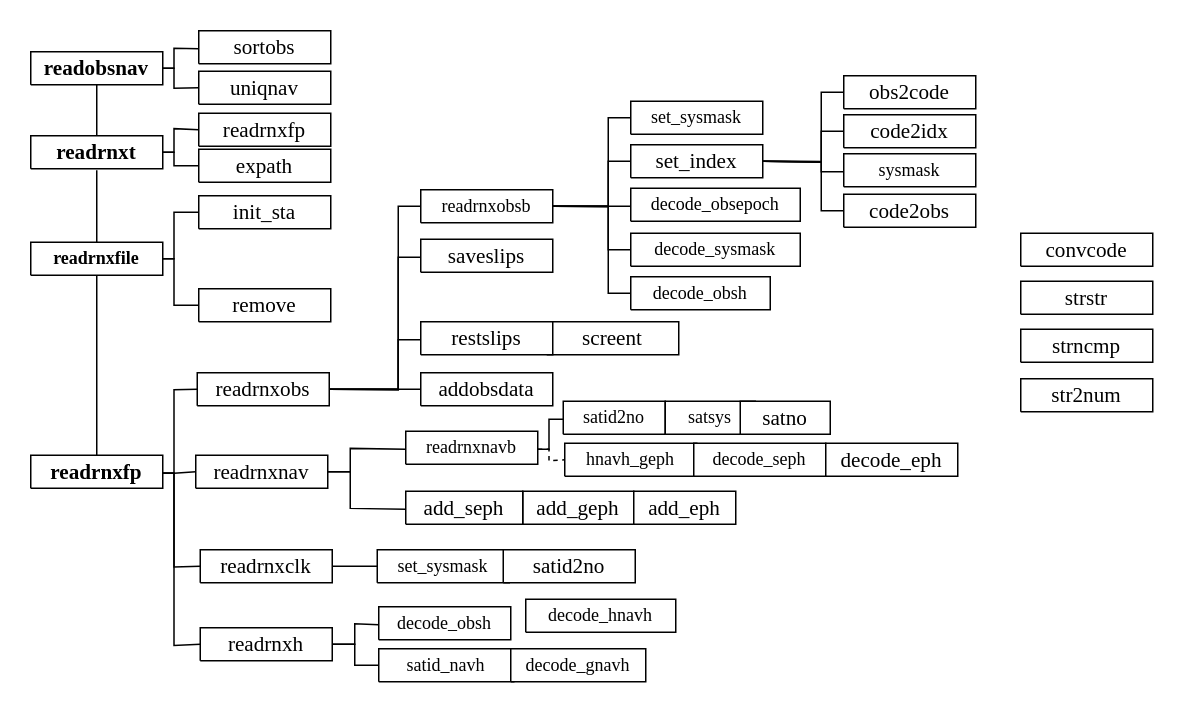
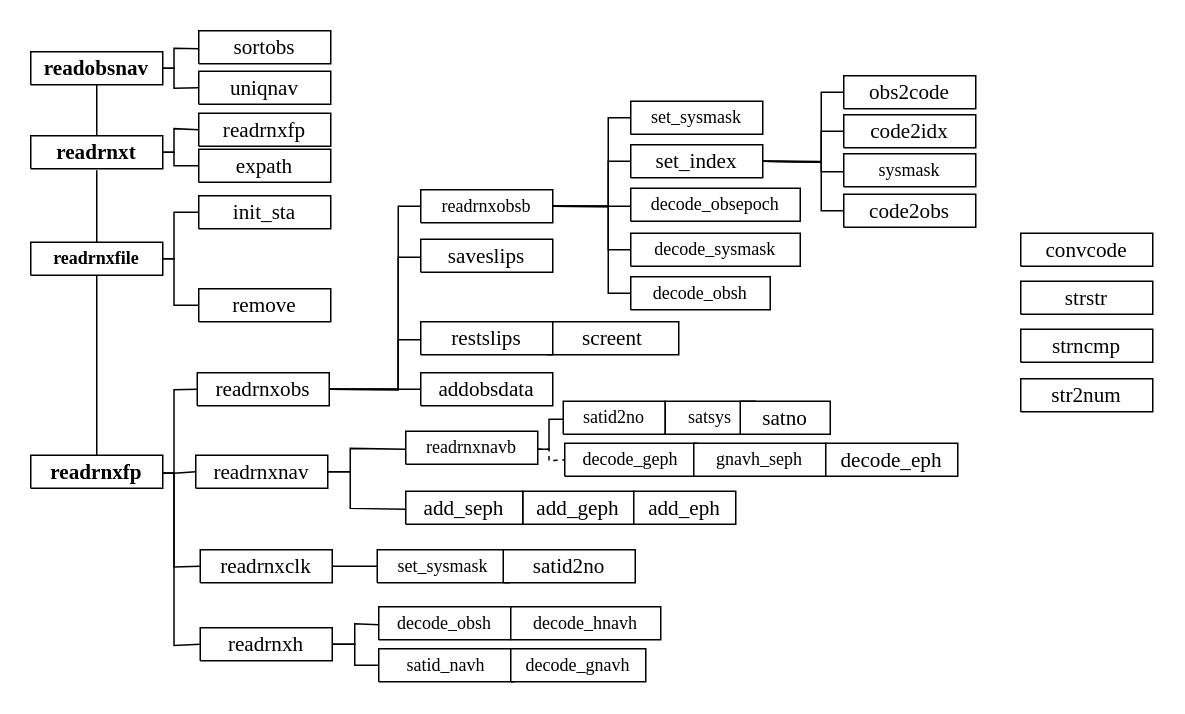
(631, 460) -> (631, 460)
(760, 460) -> (760, 460)
(601, 616) -> (586, 623)
